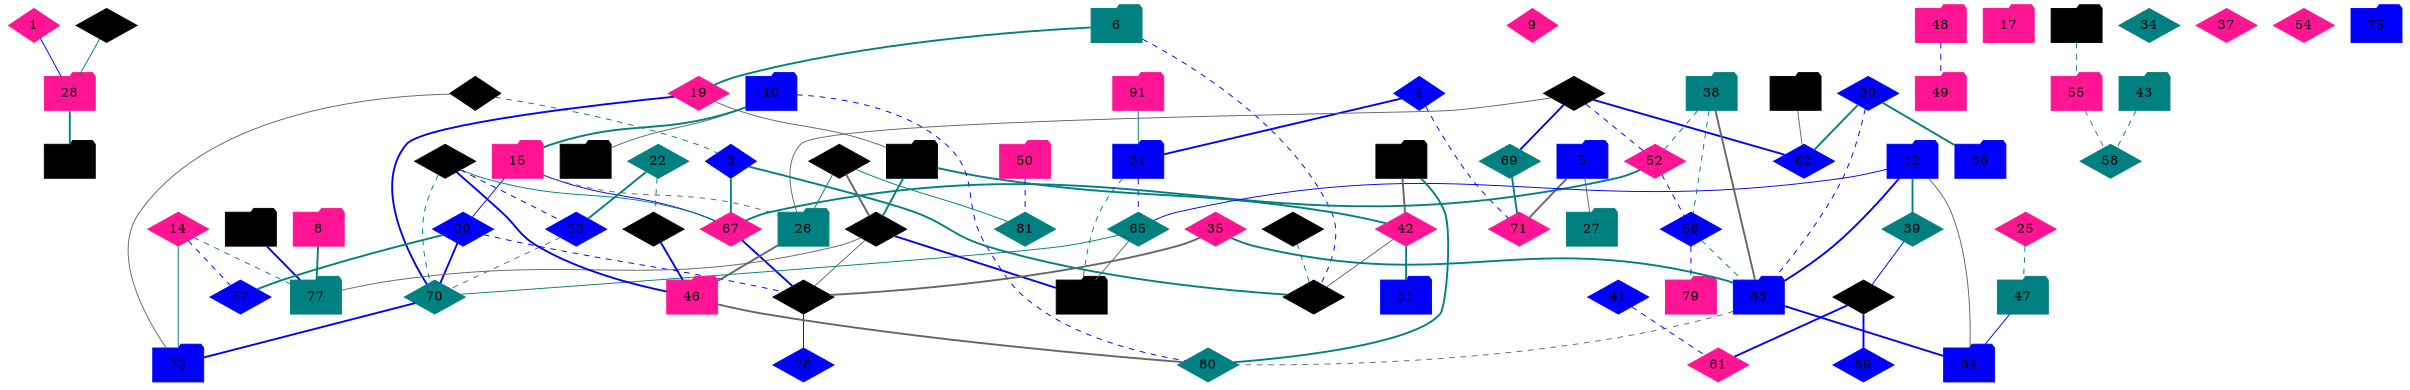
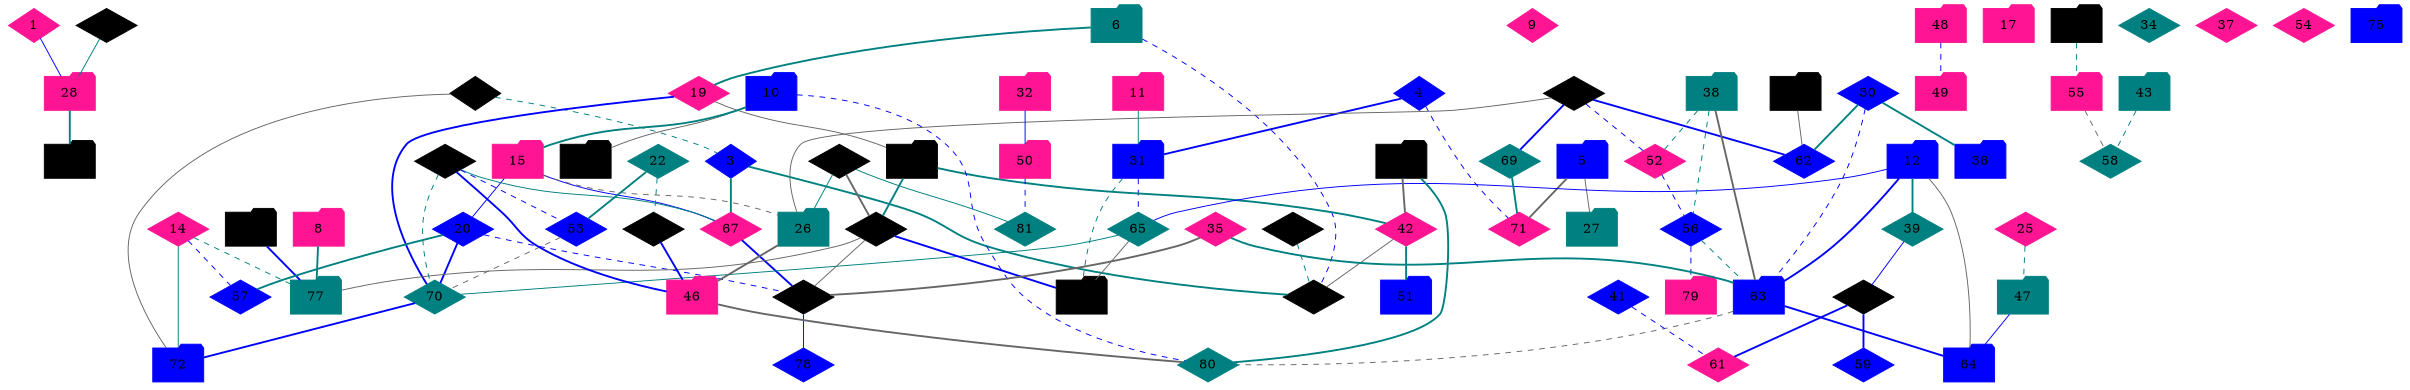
none -> (1025, 93)
(1138, 93) -> (1138, 93)
(1350, 205) -> none
